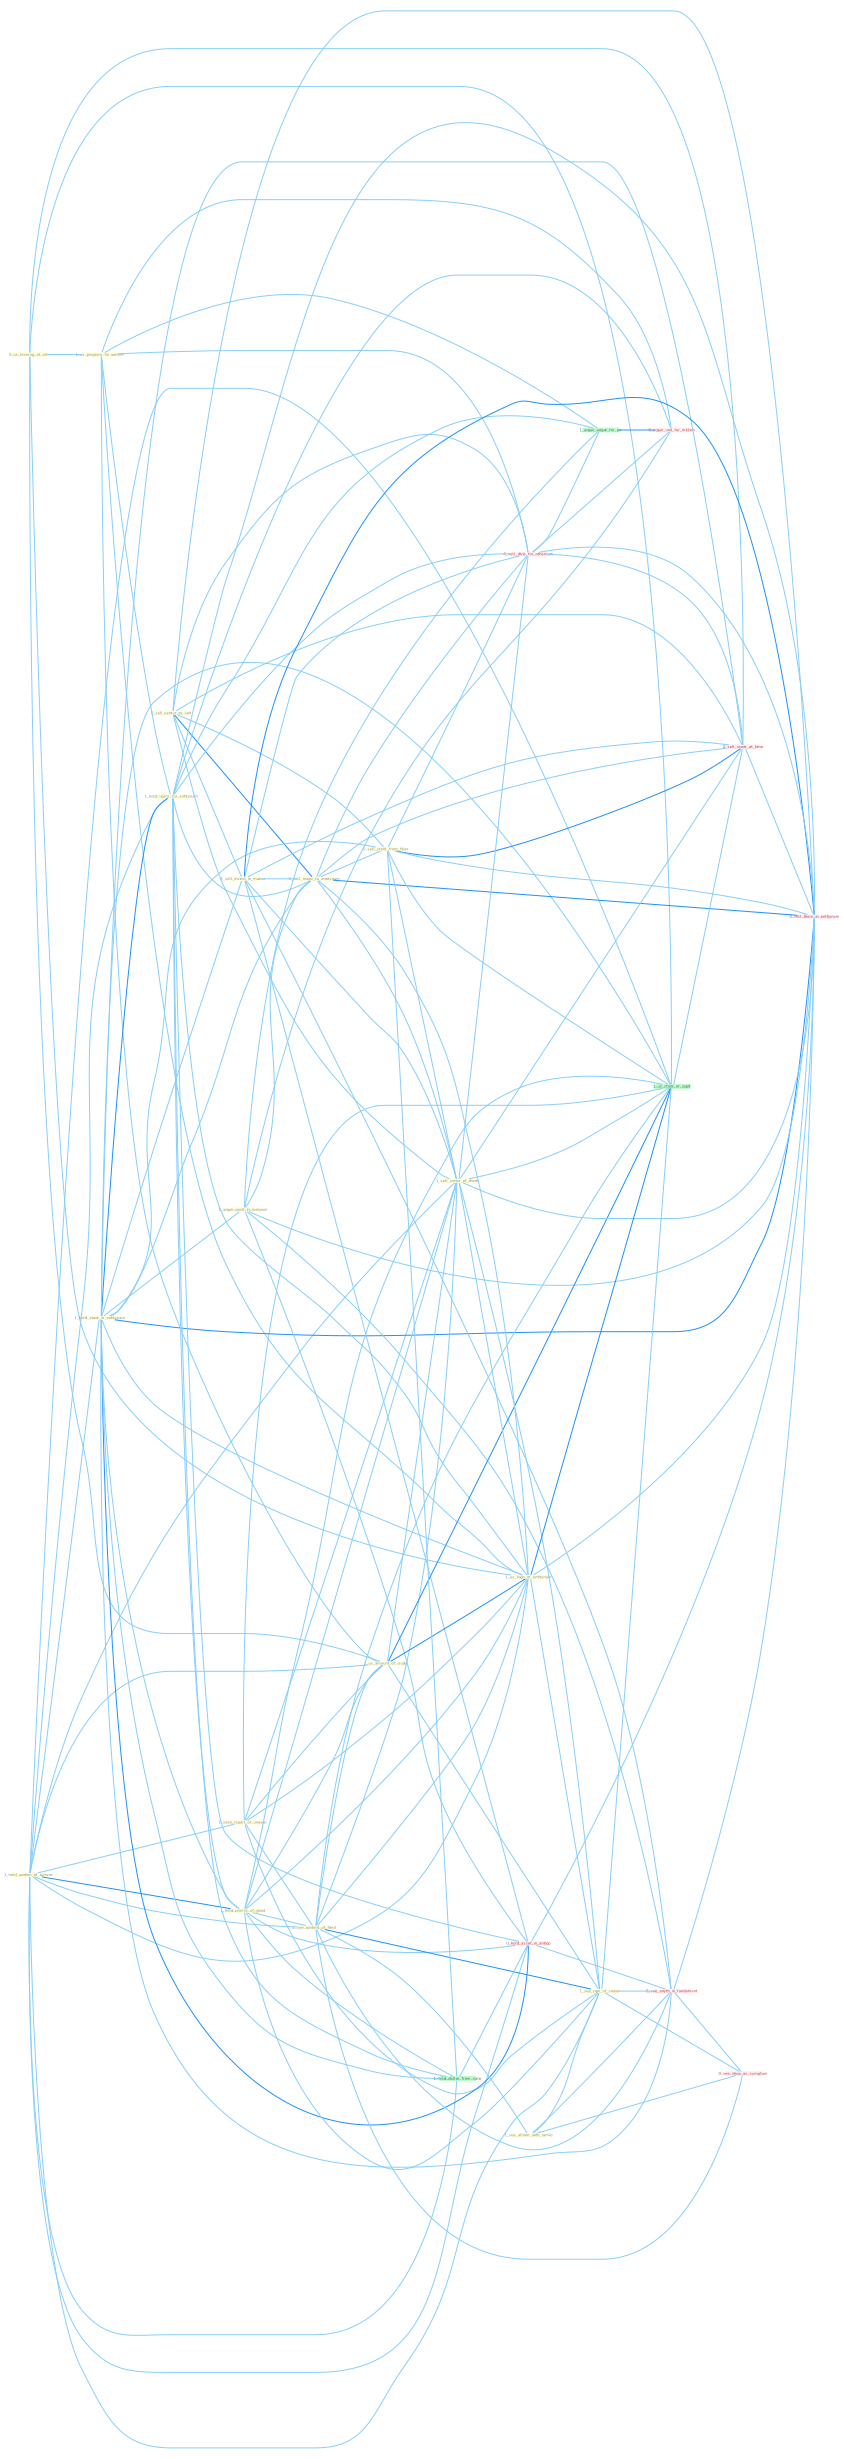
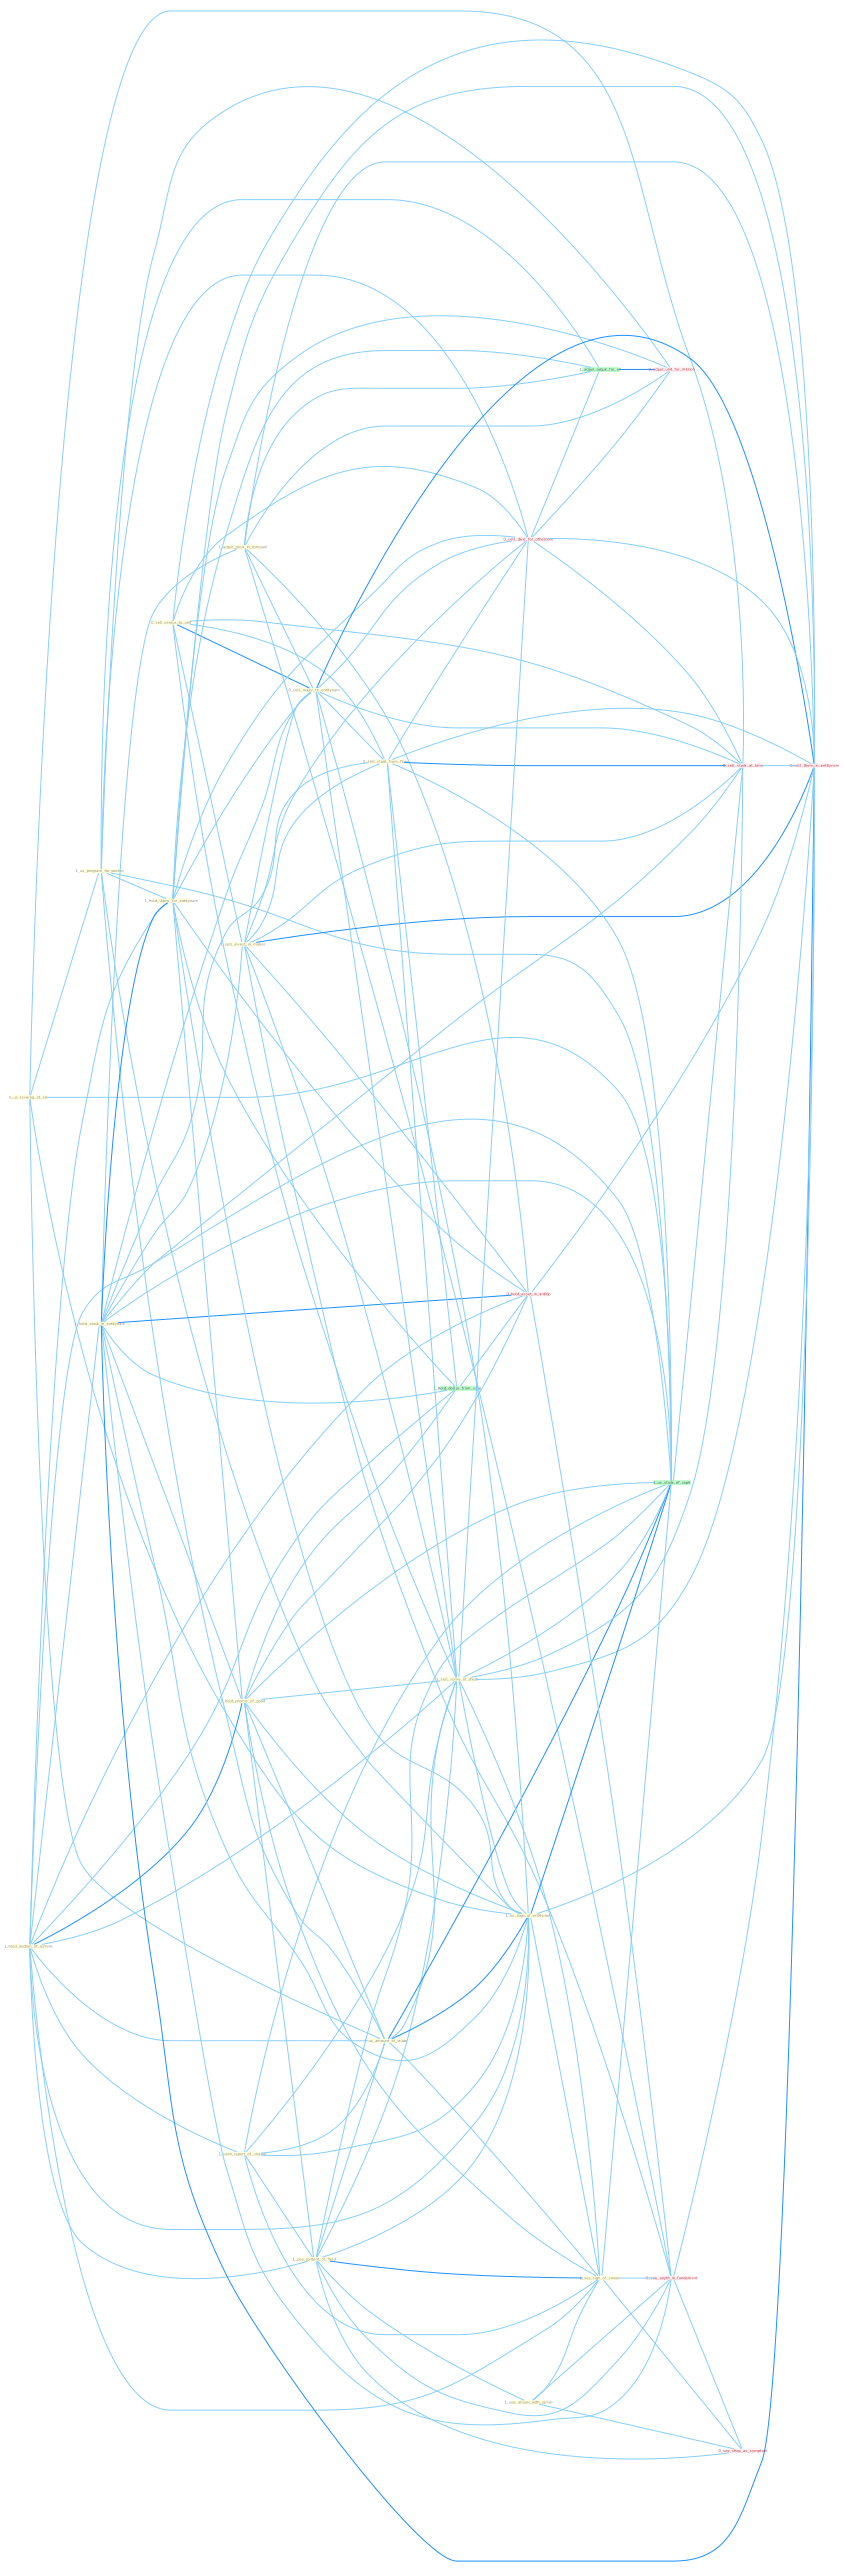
none -> (287, 834)
none -> (598, 985)
